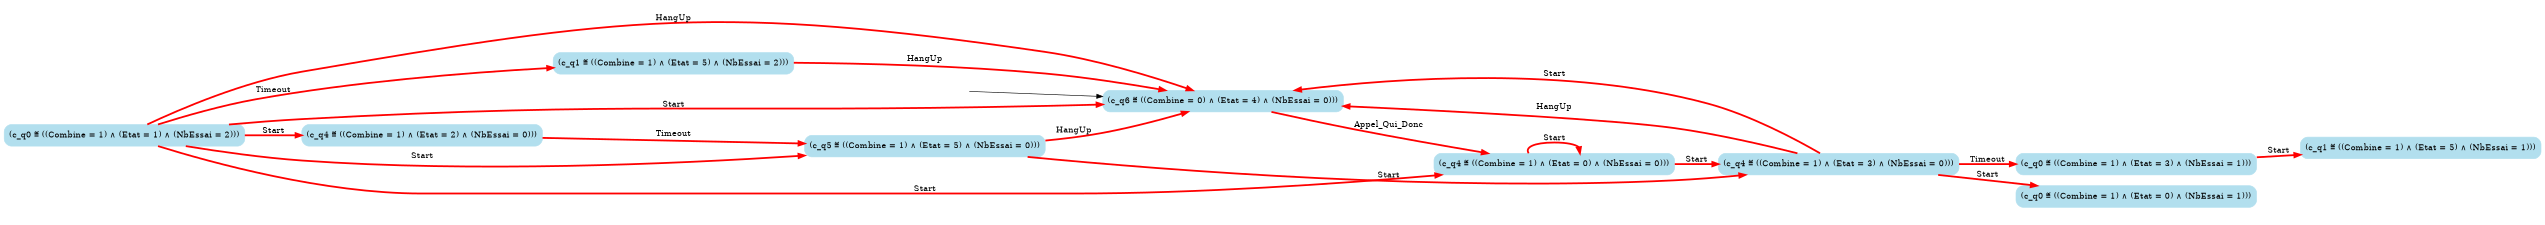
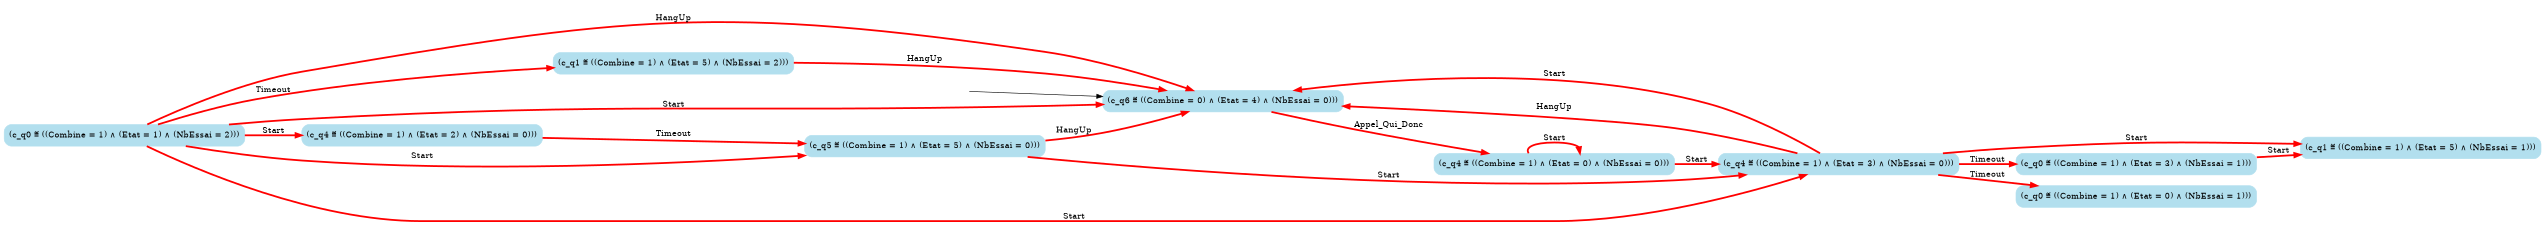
none -> (2118, 143)
(1988, 175) -> (1988, 175)
(794, 194) -> (970, 221)
